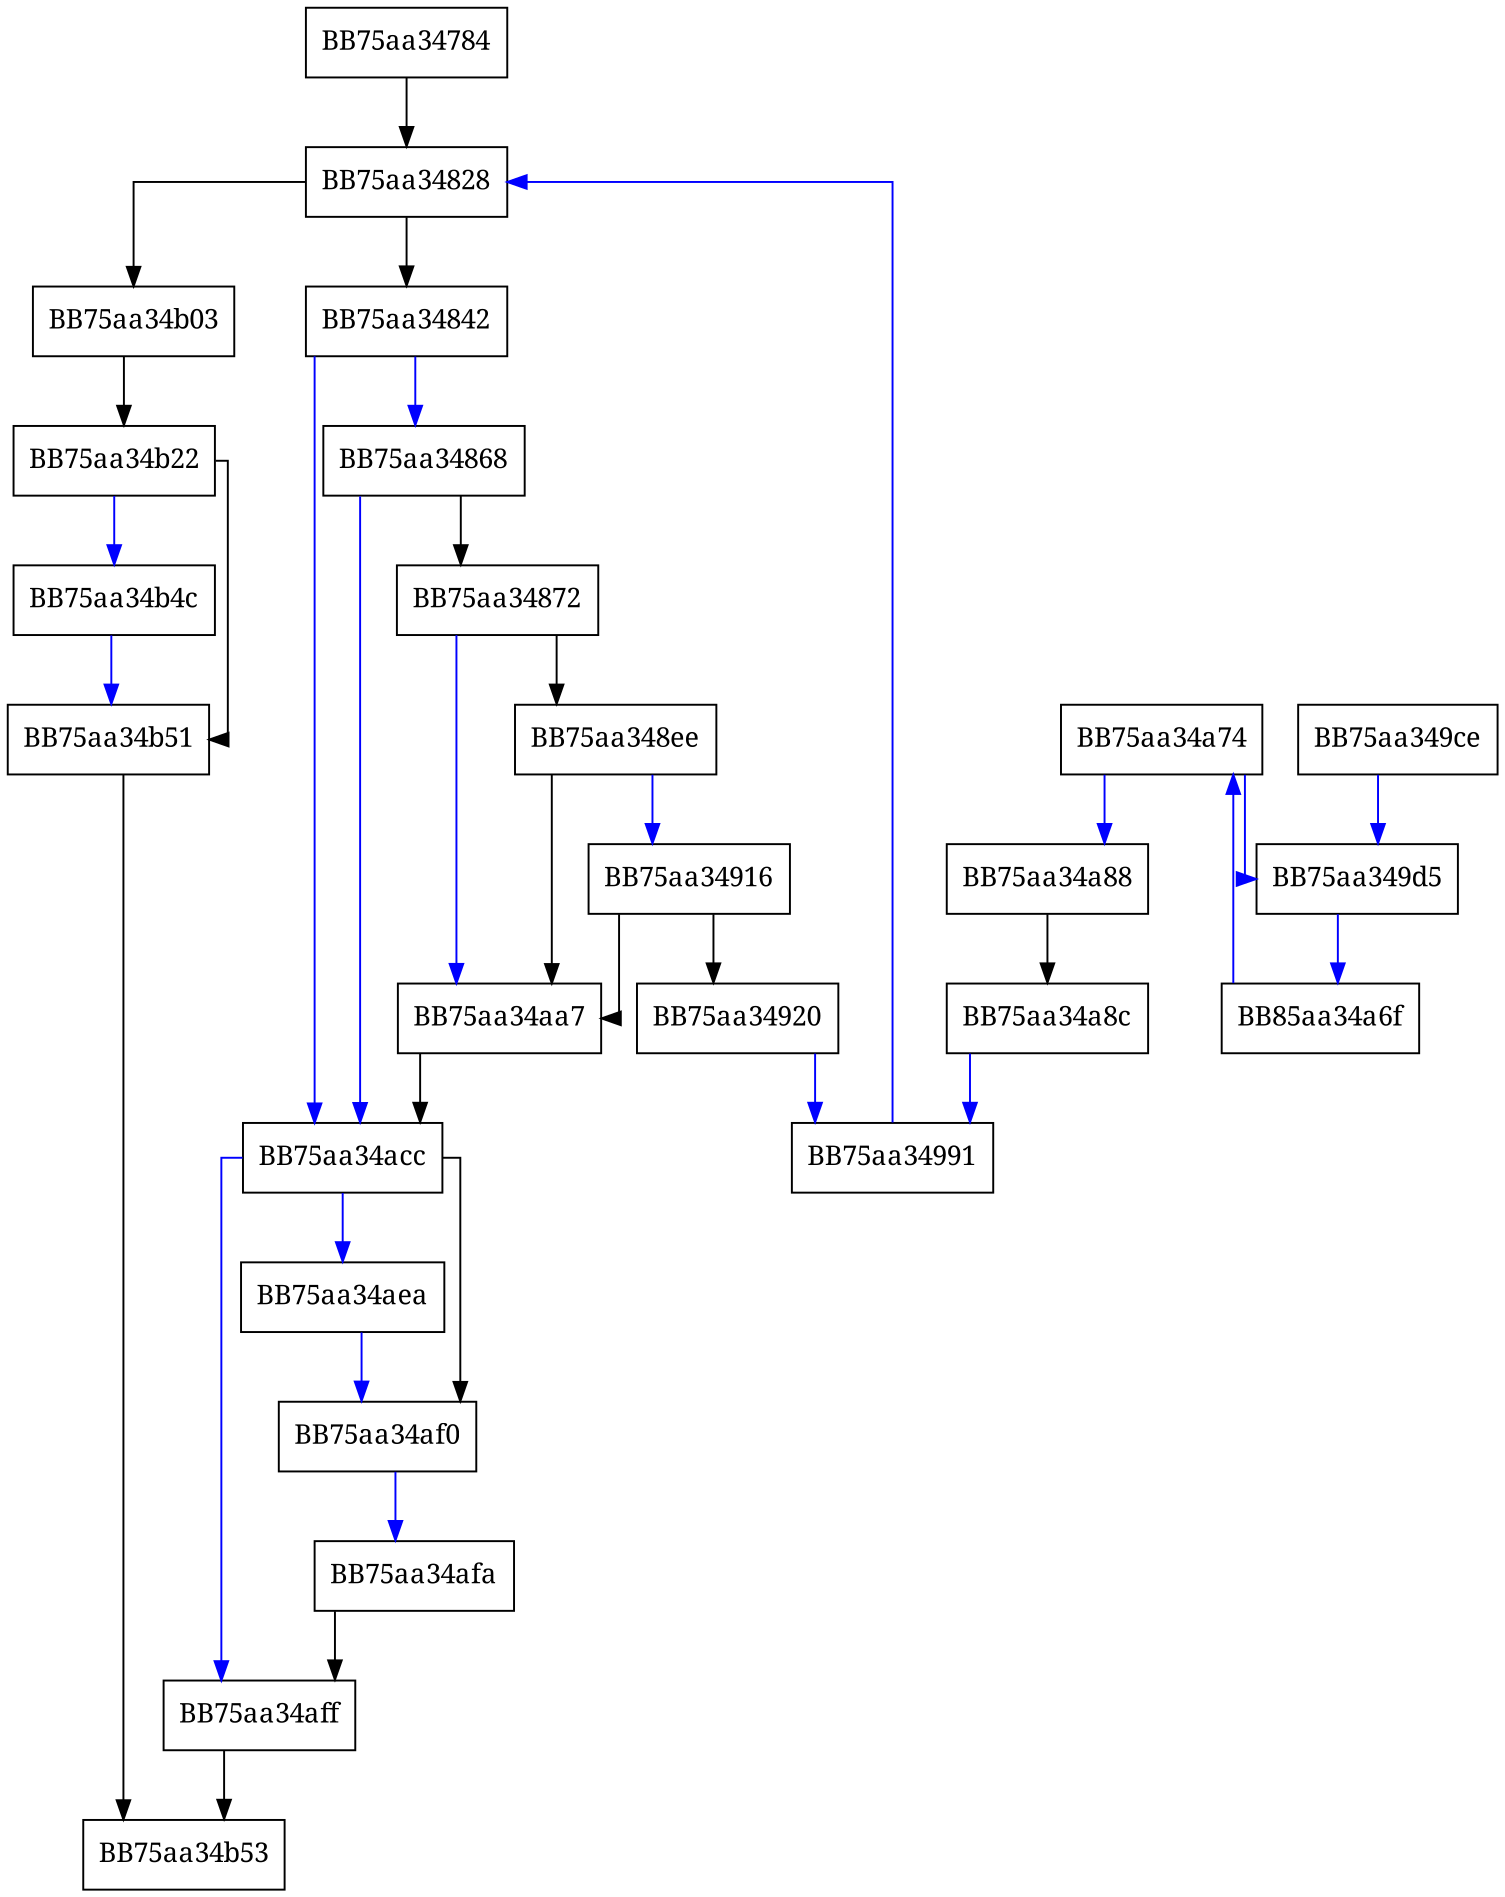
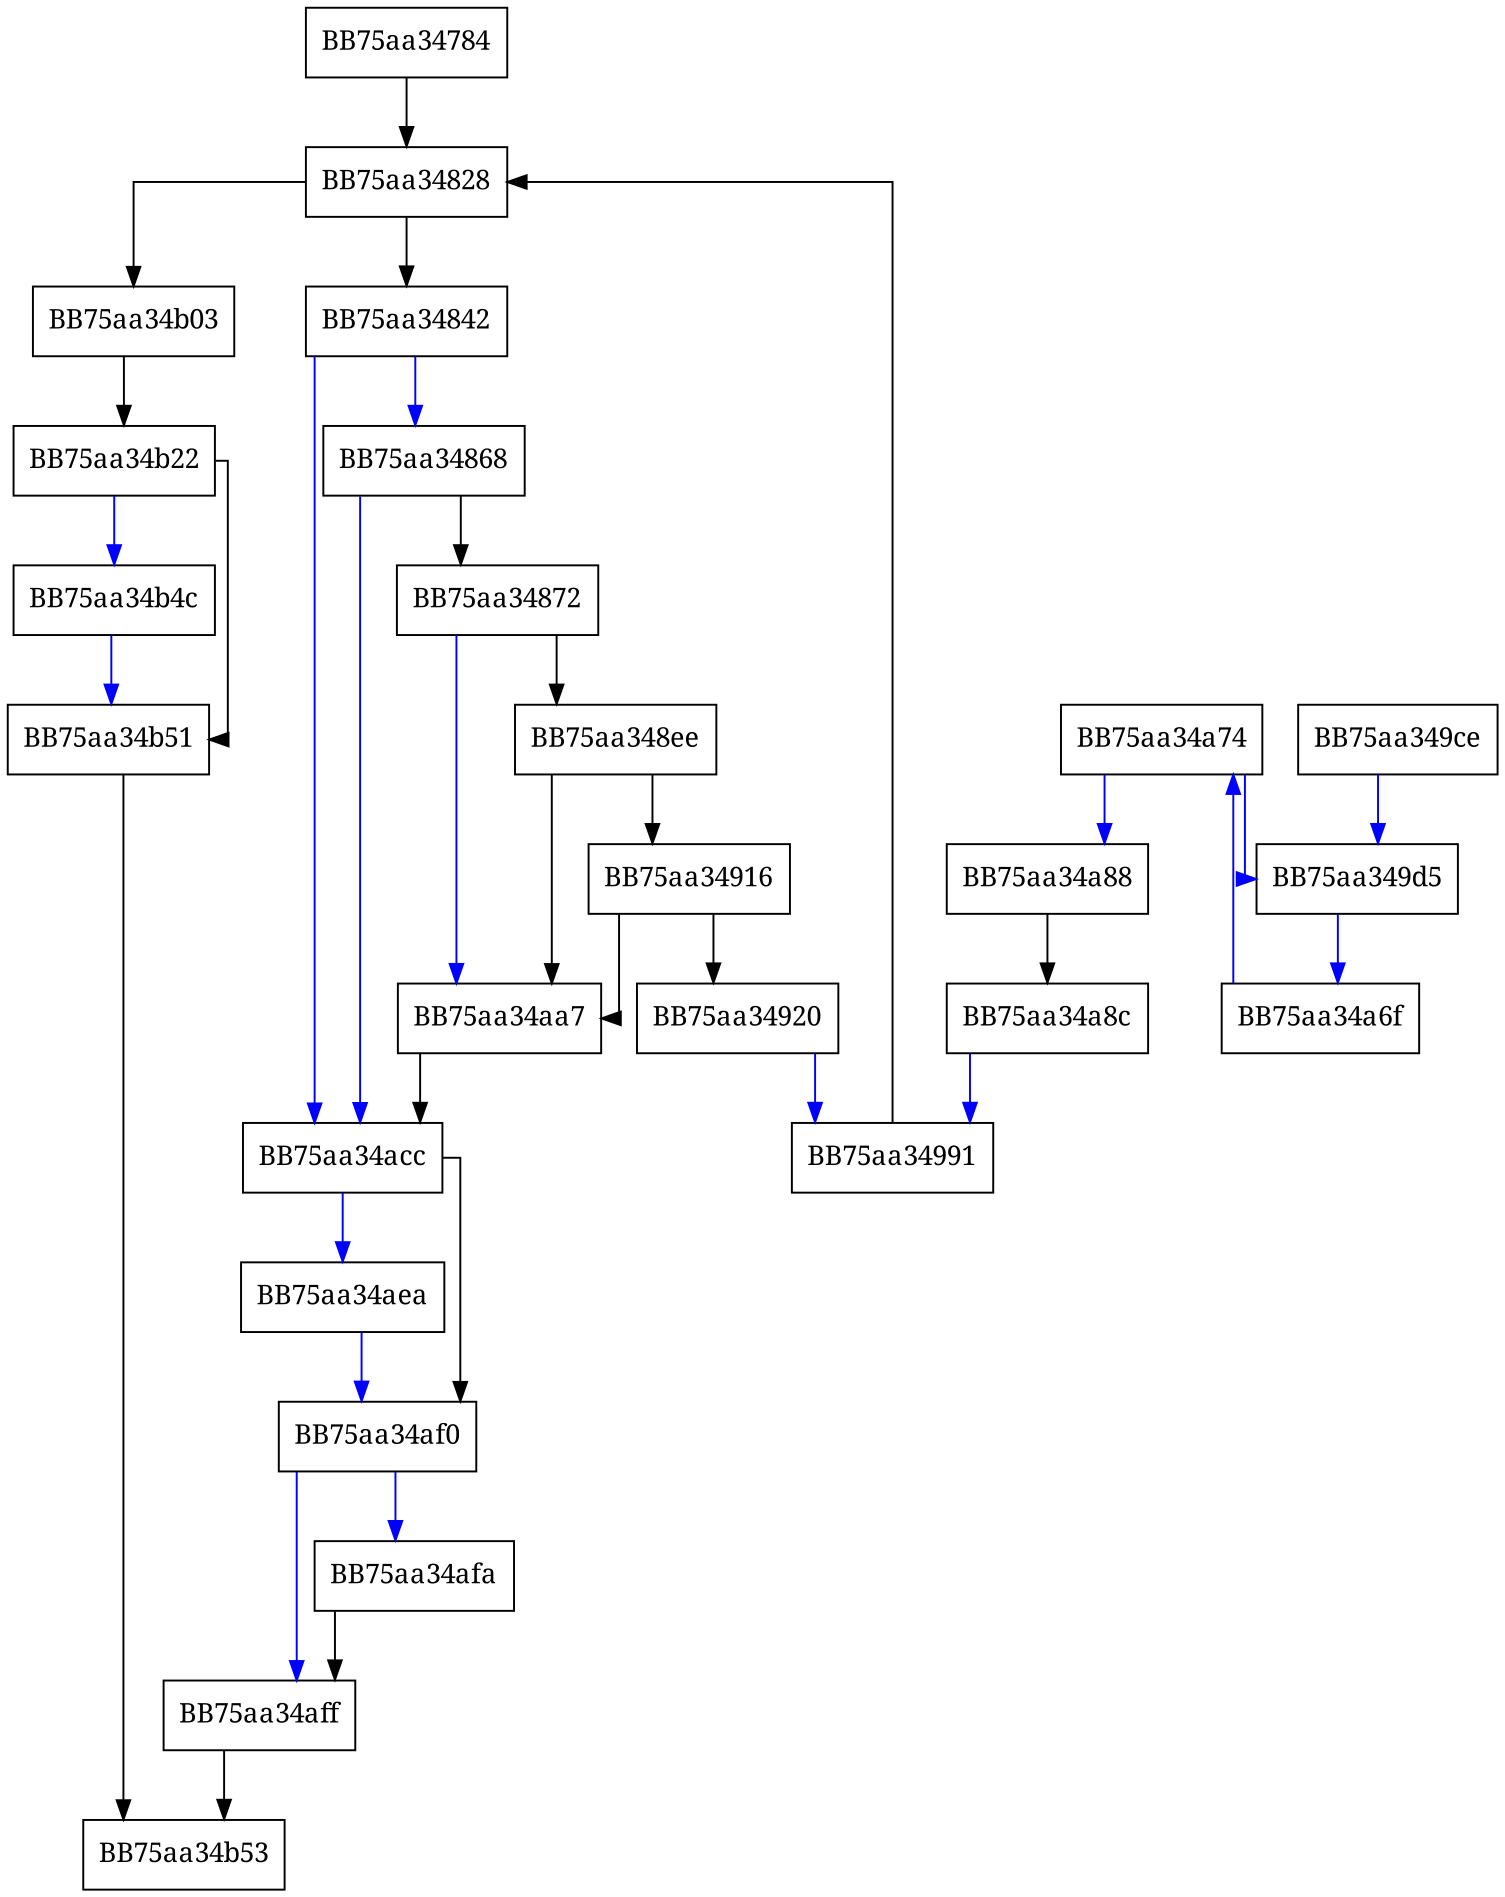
(893, 469) -> (893, 469)
(652, 799) -> (652, 799)
(1320, 1018) -> (1320, 1018)
(221, 1399) -> (297, 1566)
